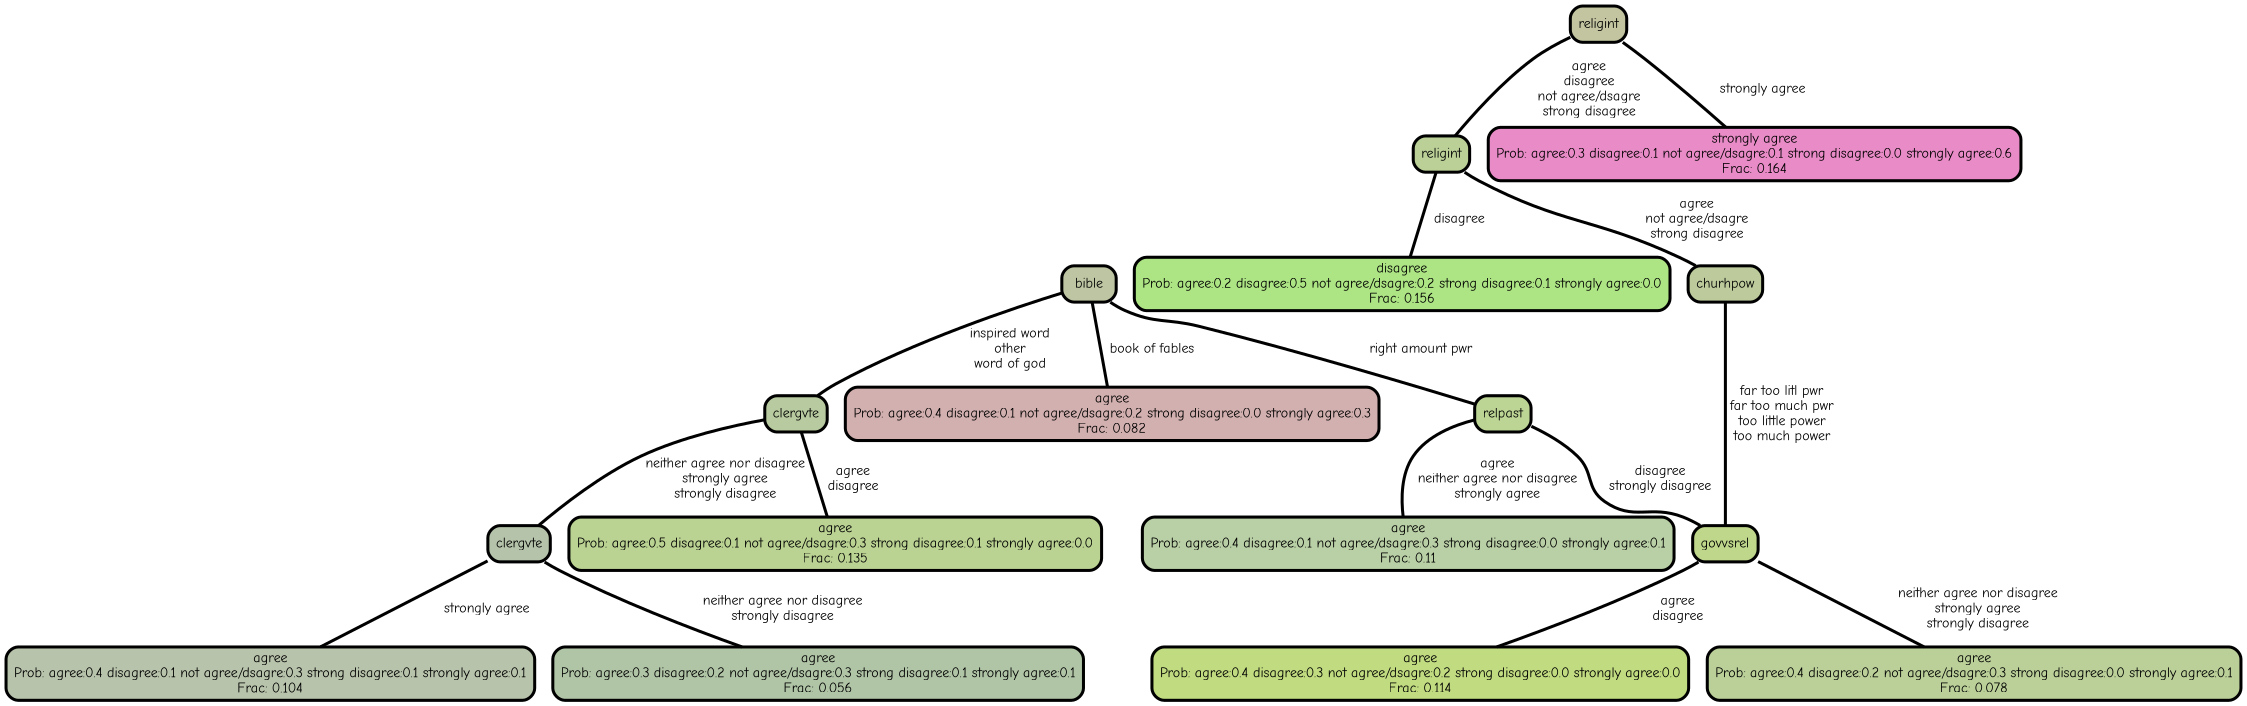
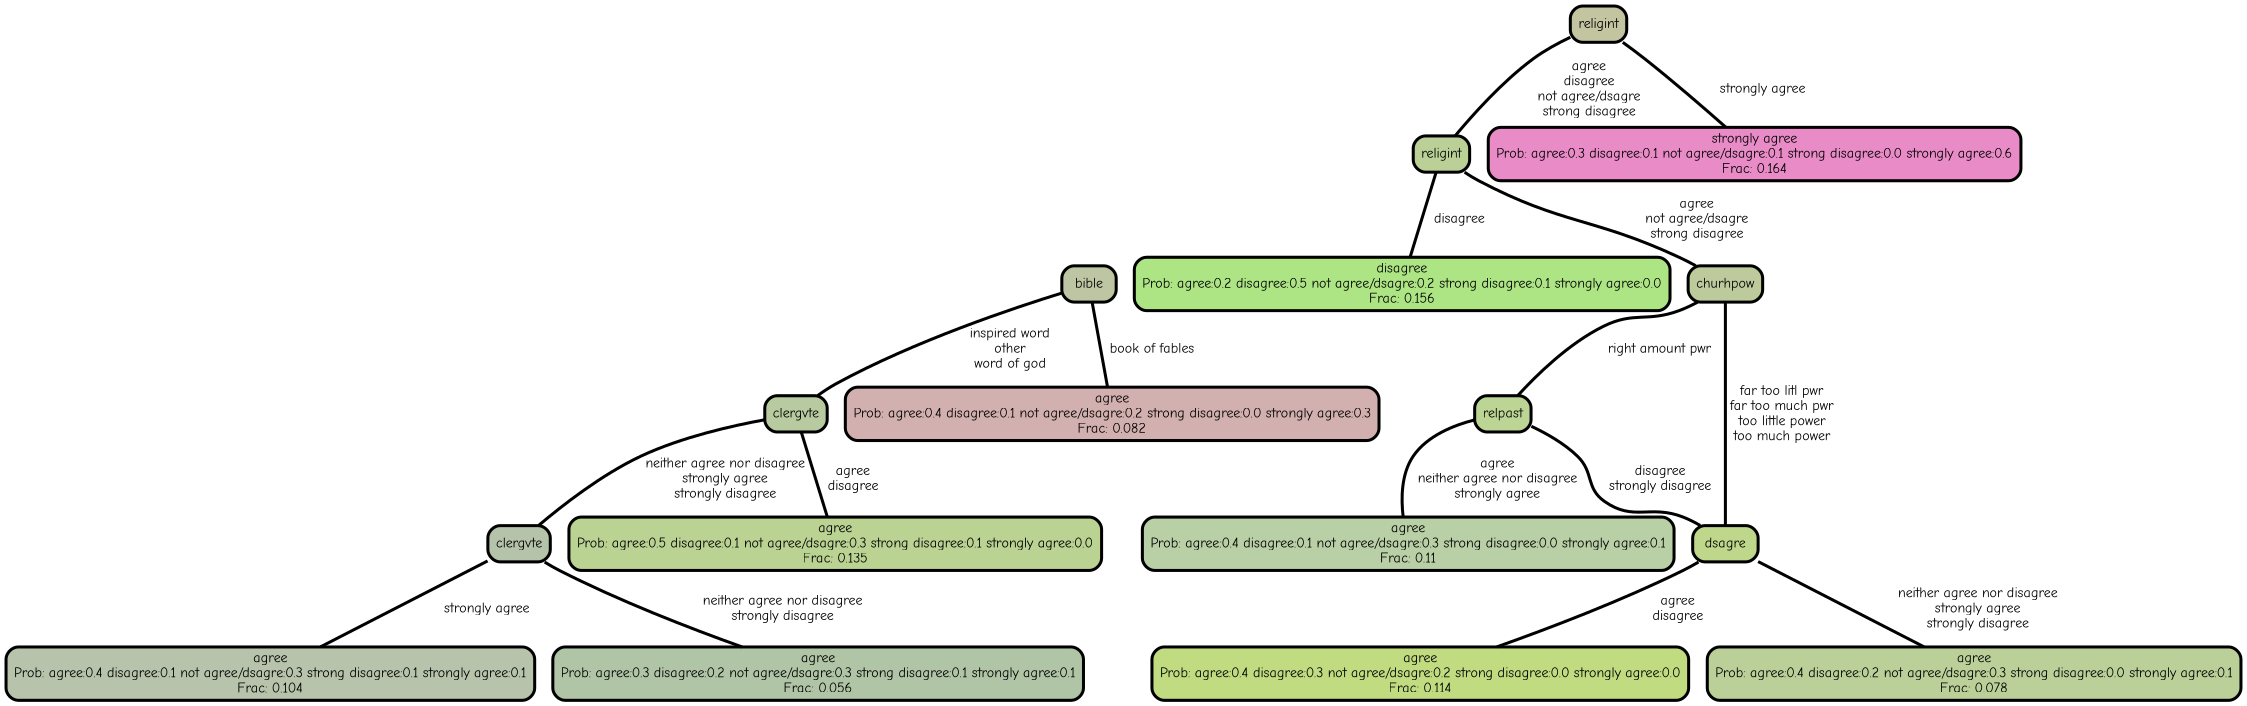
(1293, 351) -> (1598, 329)
(1725, 544) -> (1725, 544)
